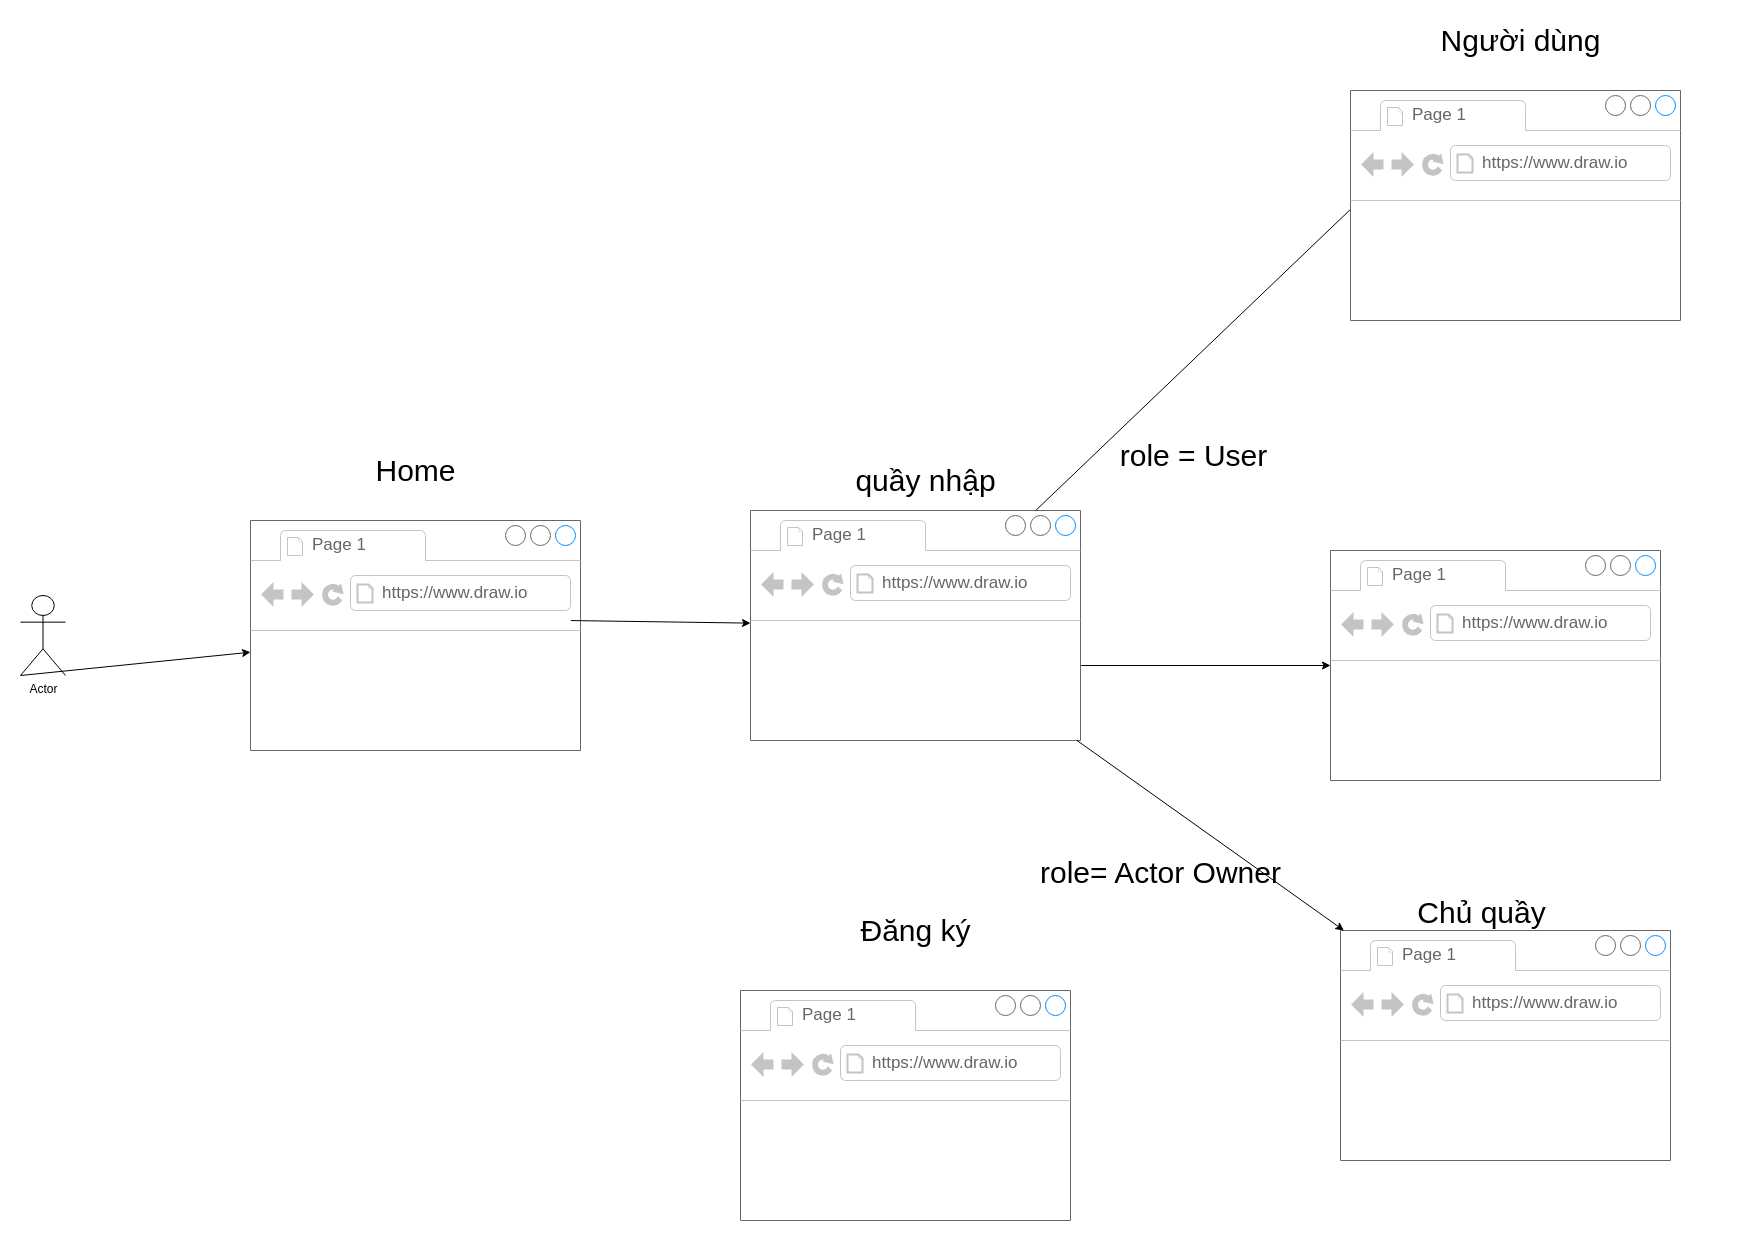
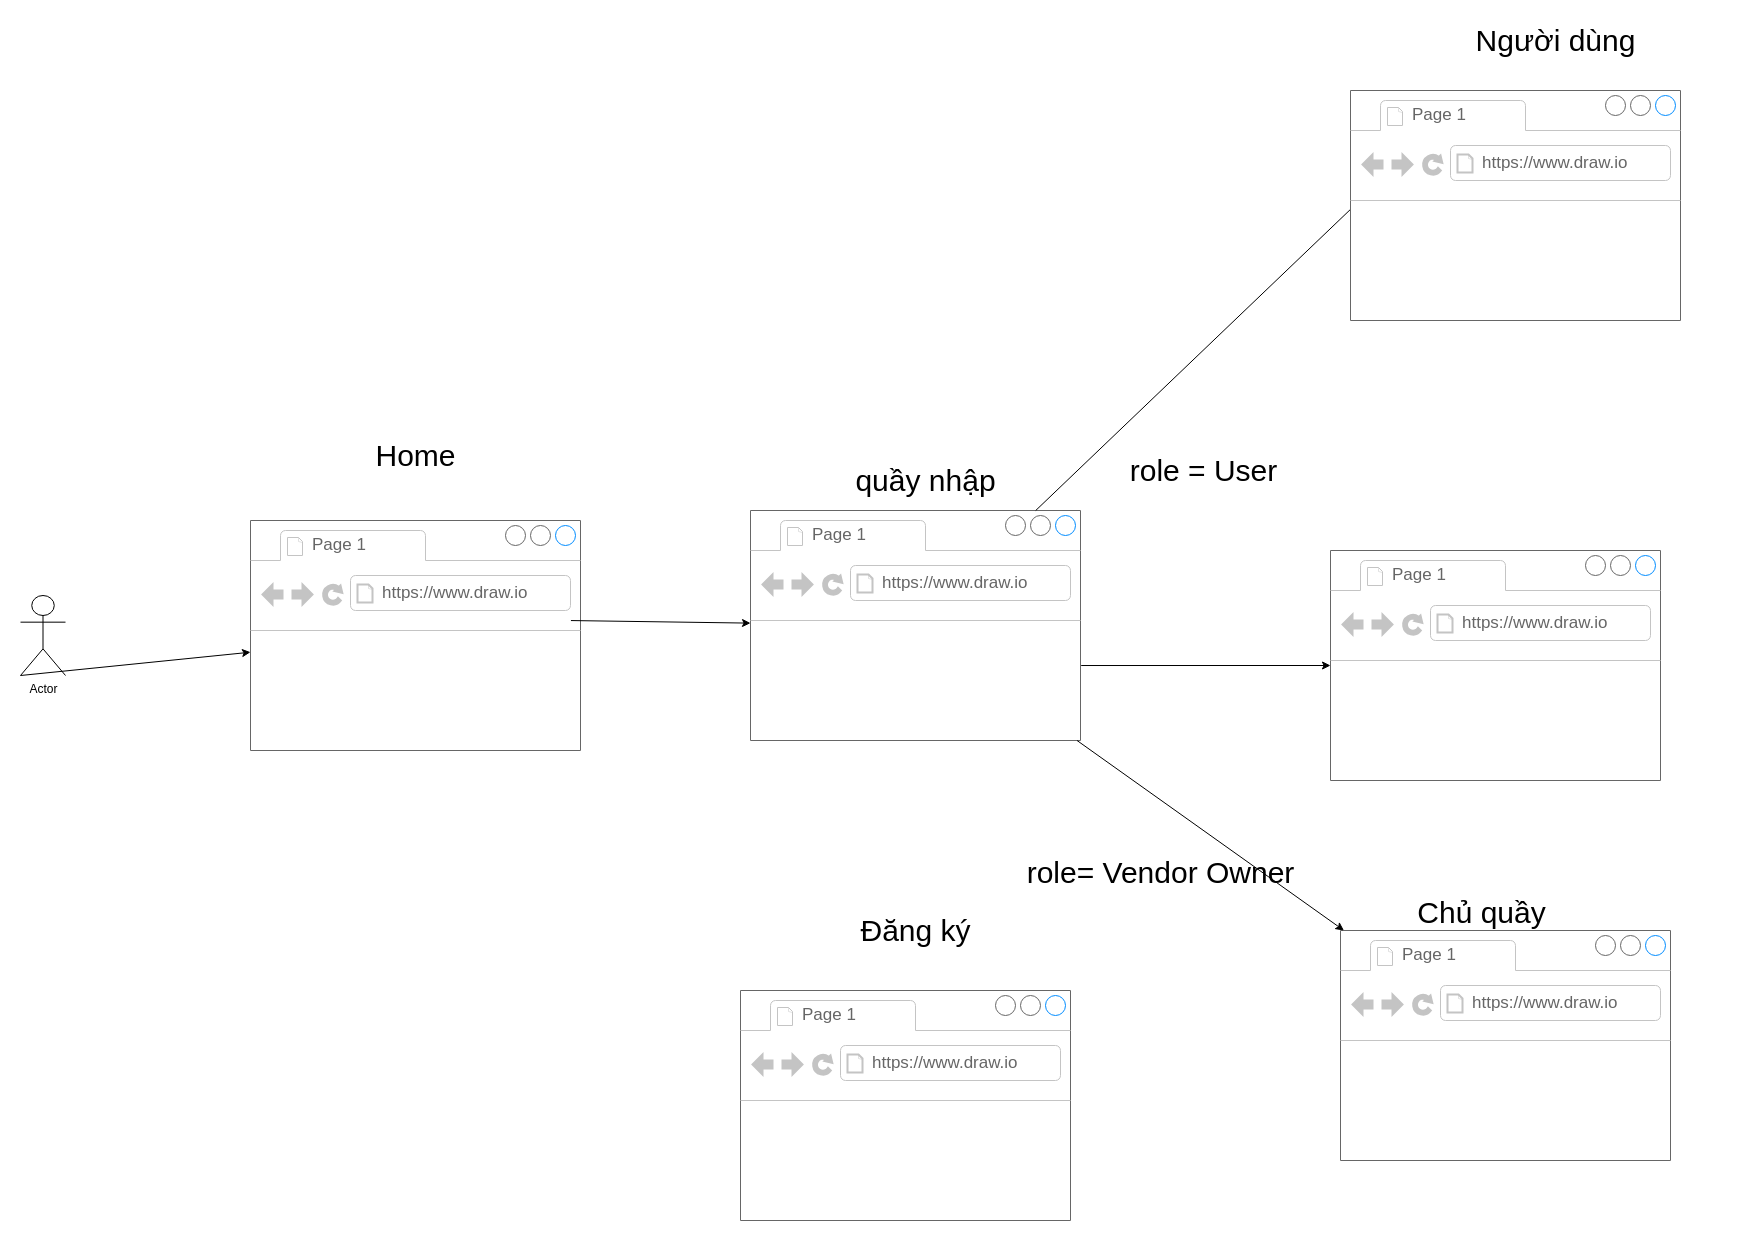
(1521, 41) -> (1556, 41)
(1194, 456) -> (1204, 471)
(416, 471) -> (416, 456)
(1161, 873) -> (1161, 873)
